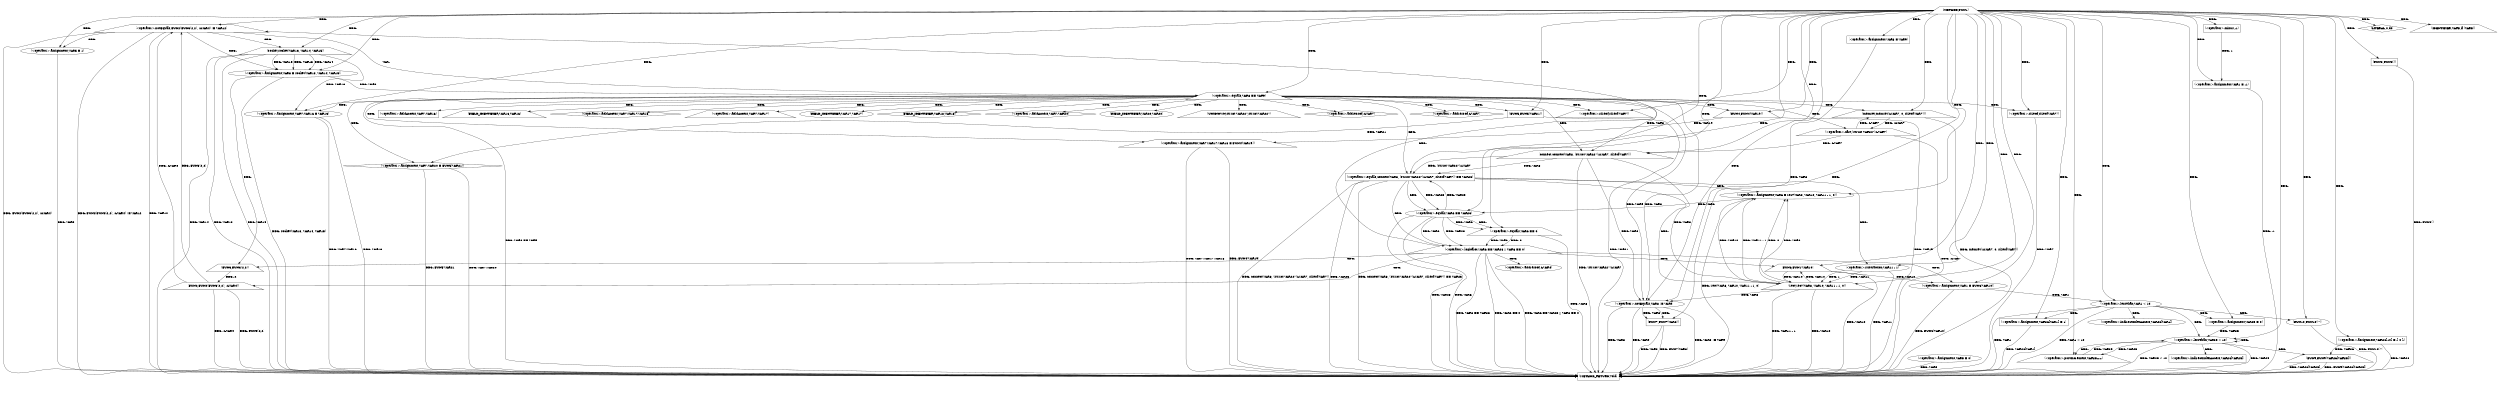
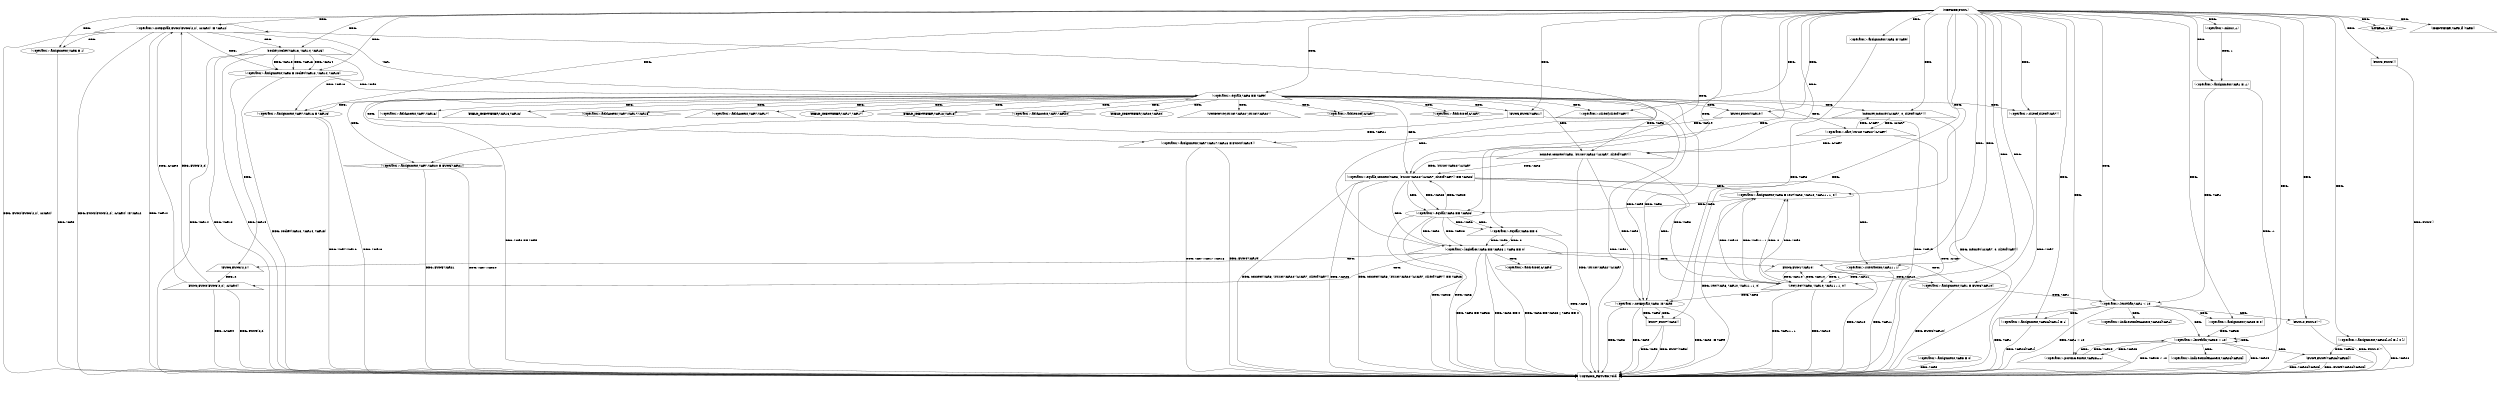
(1789, 123) -> none
none -> (2204, 210)
